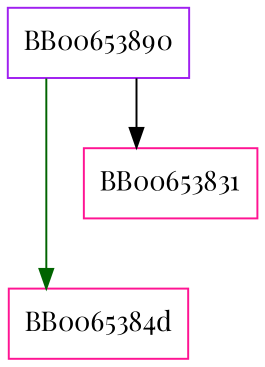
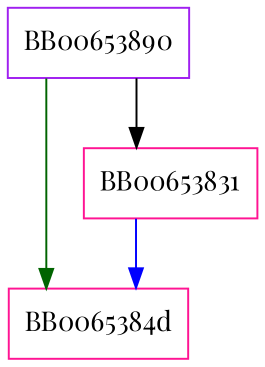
none -> (136, 244)
